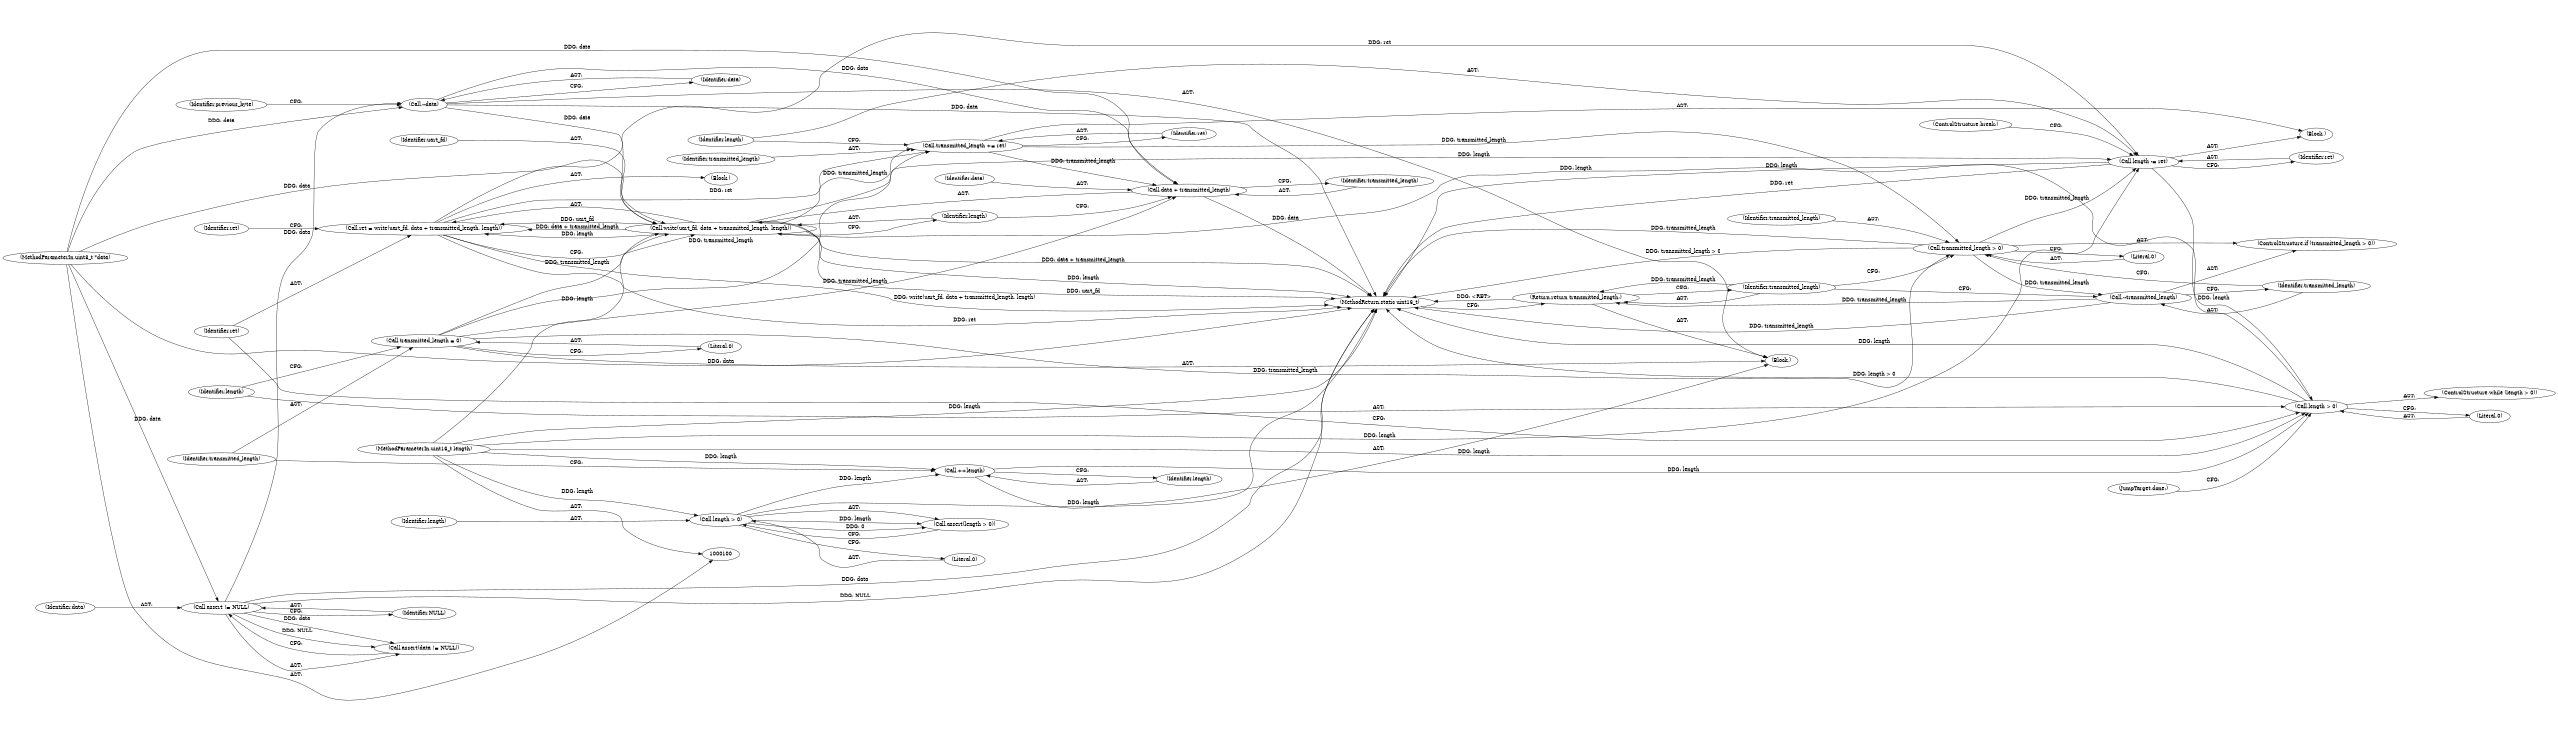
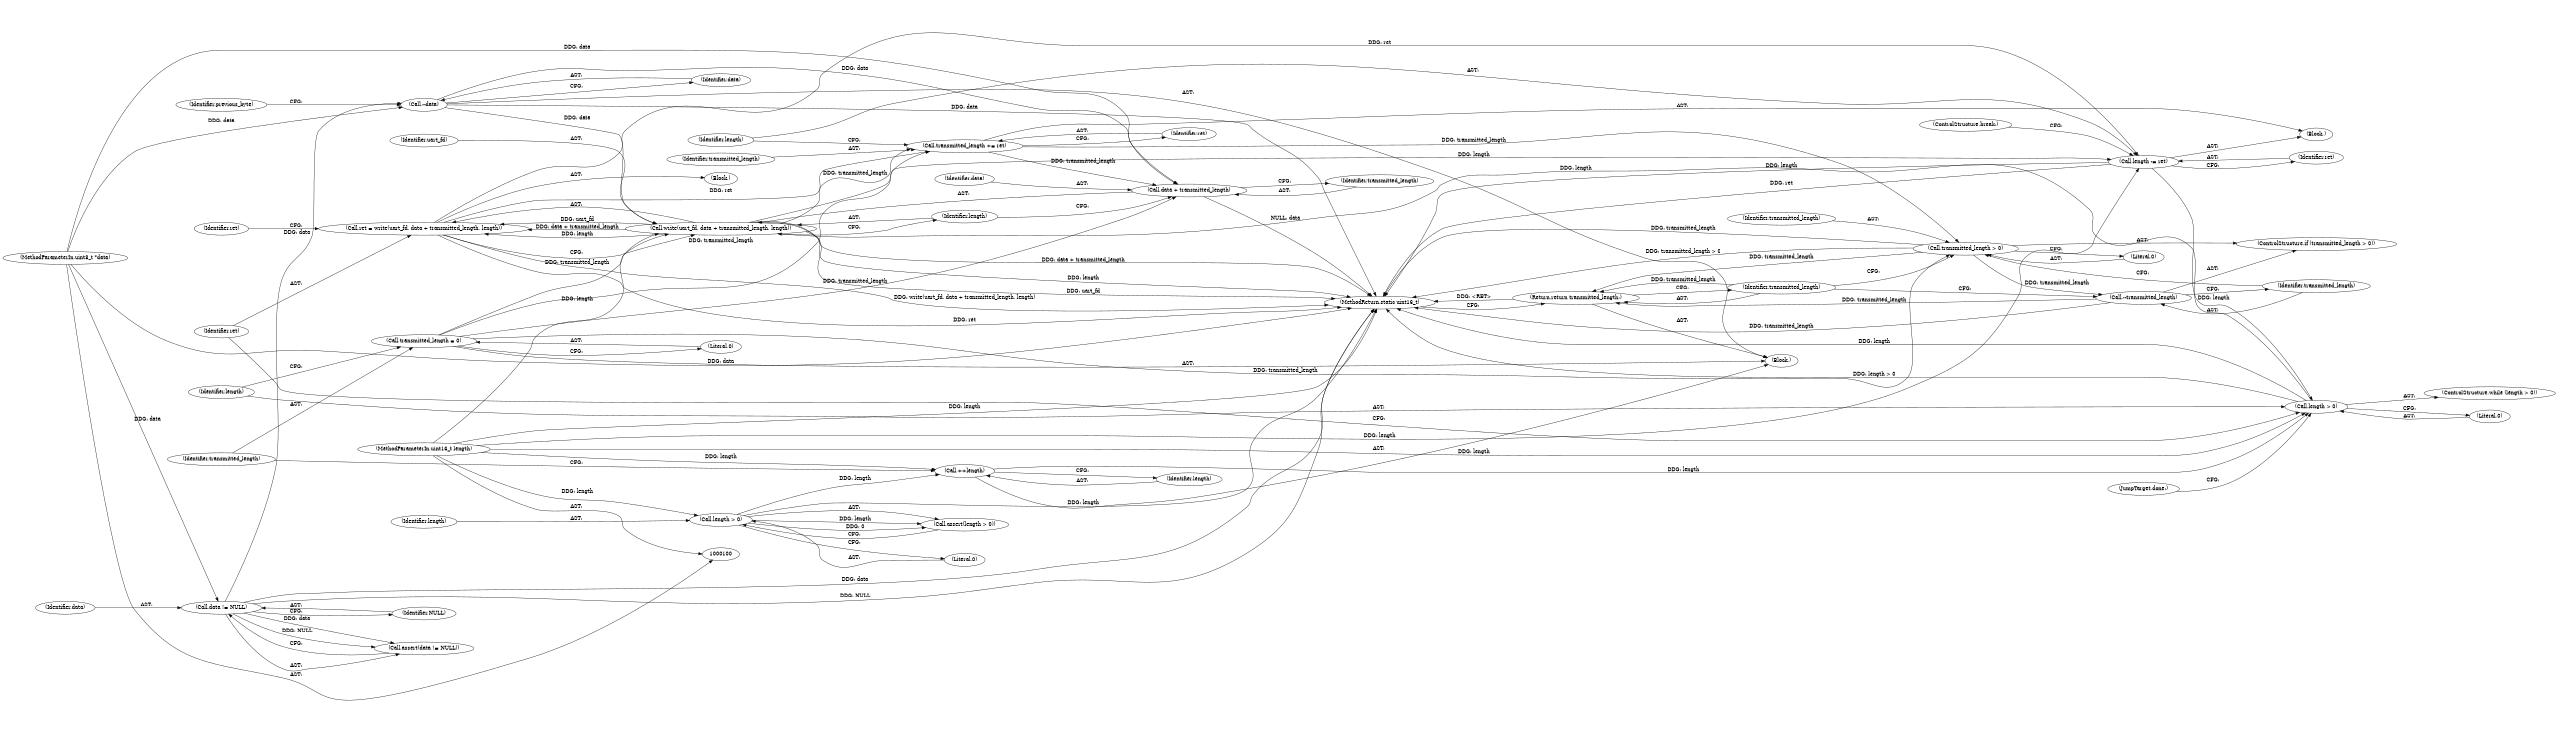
(384, 181) -> none
(2060, 213) -> (1758, 266)
(1286, 219) -> (1286, 219)
(221, 608) -> (221, 608)
